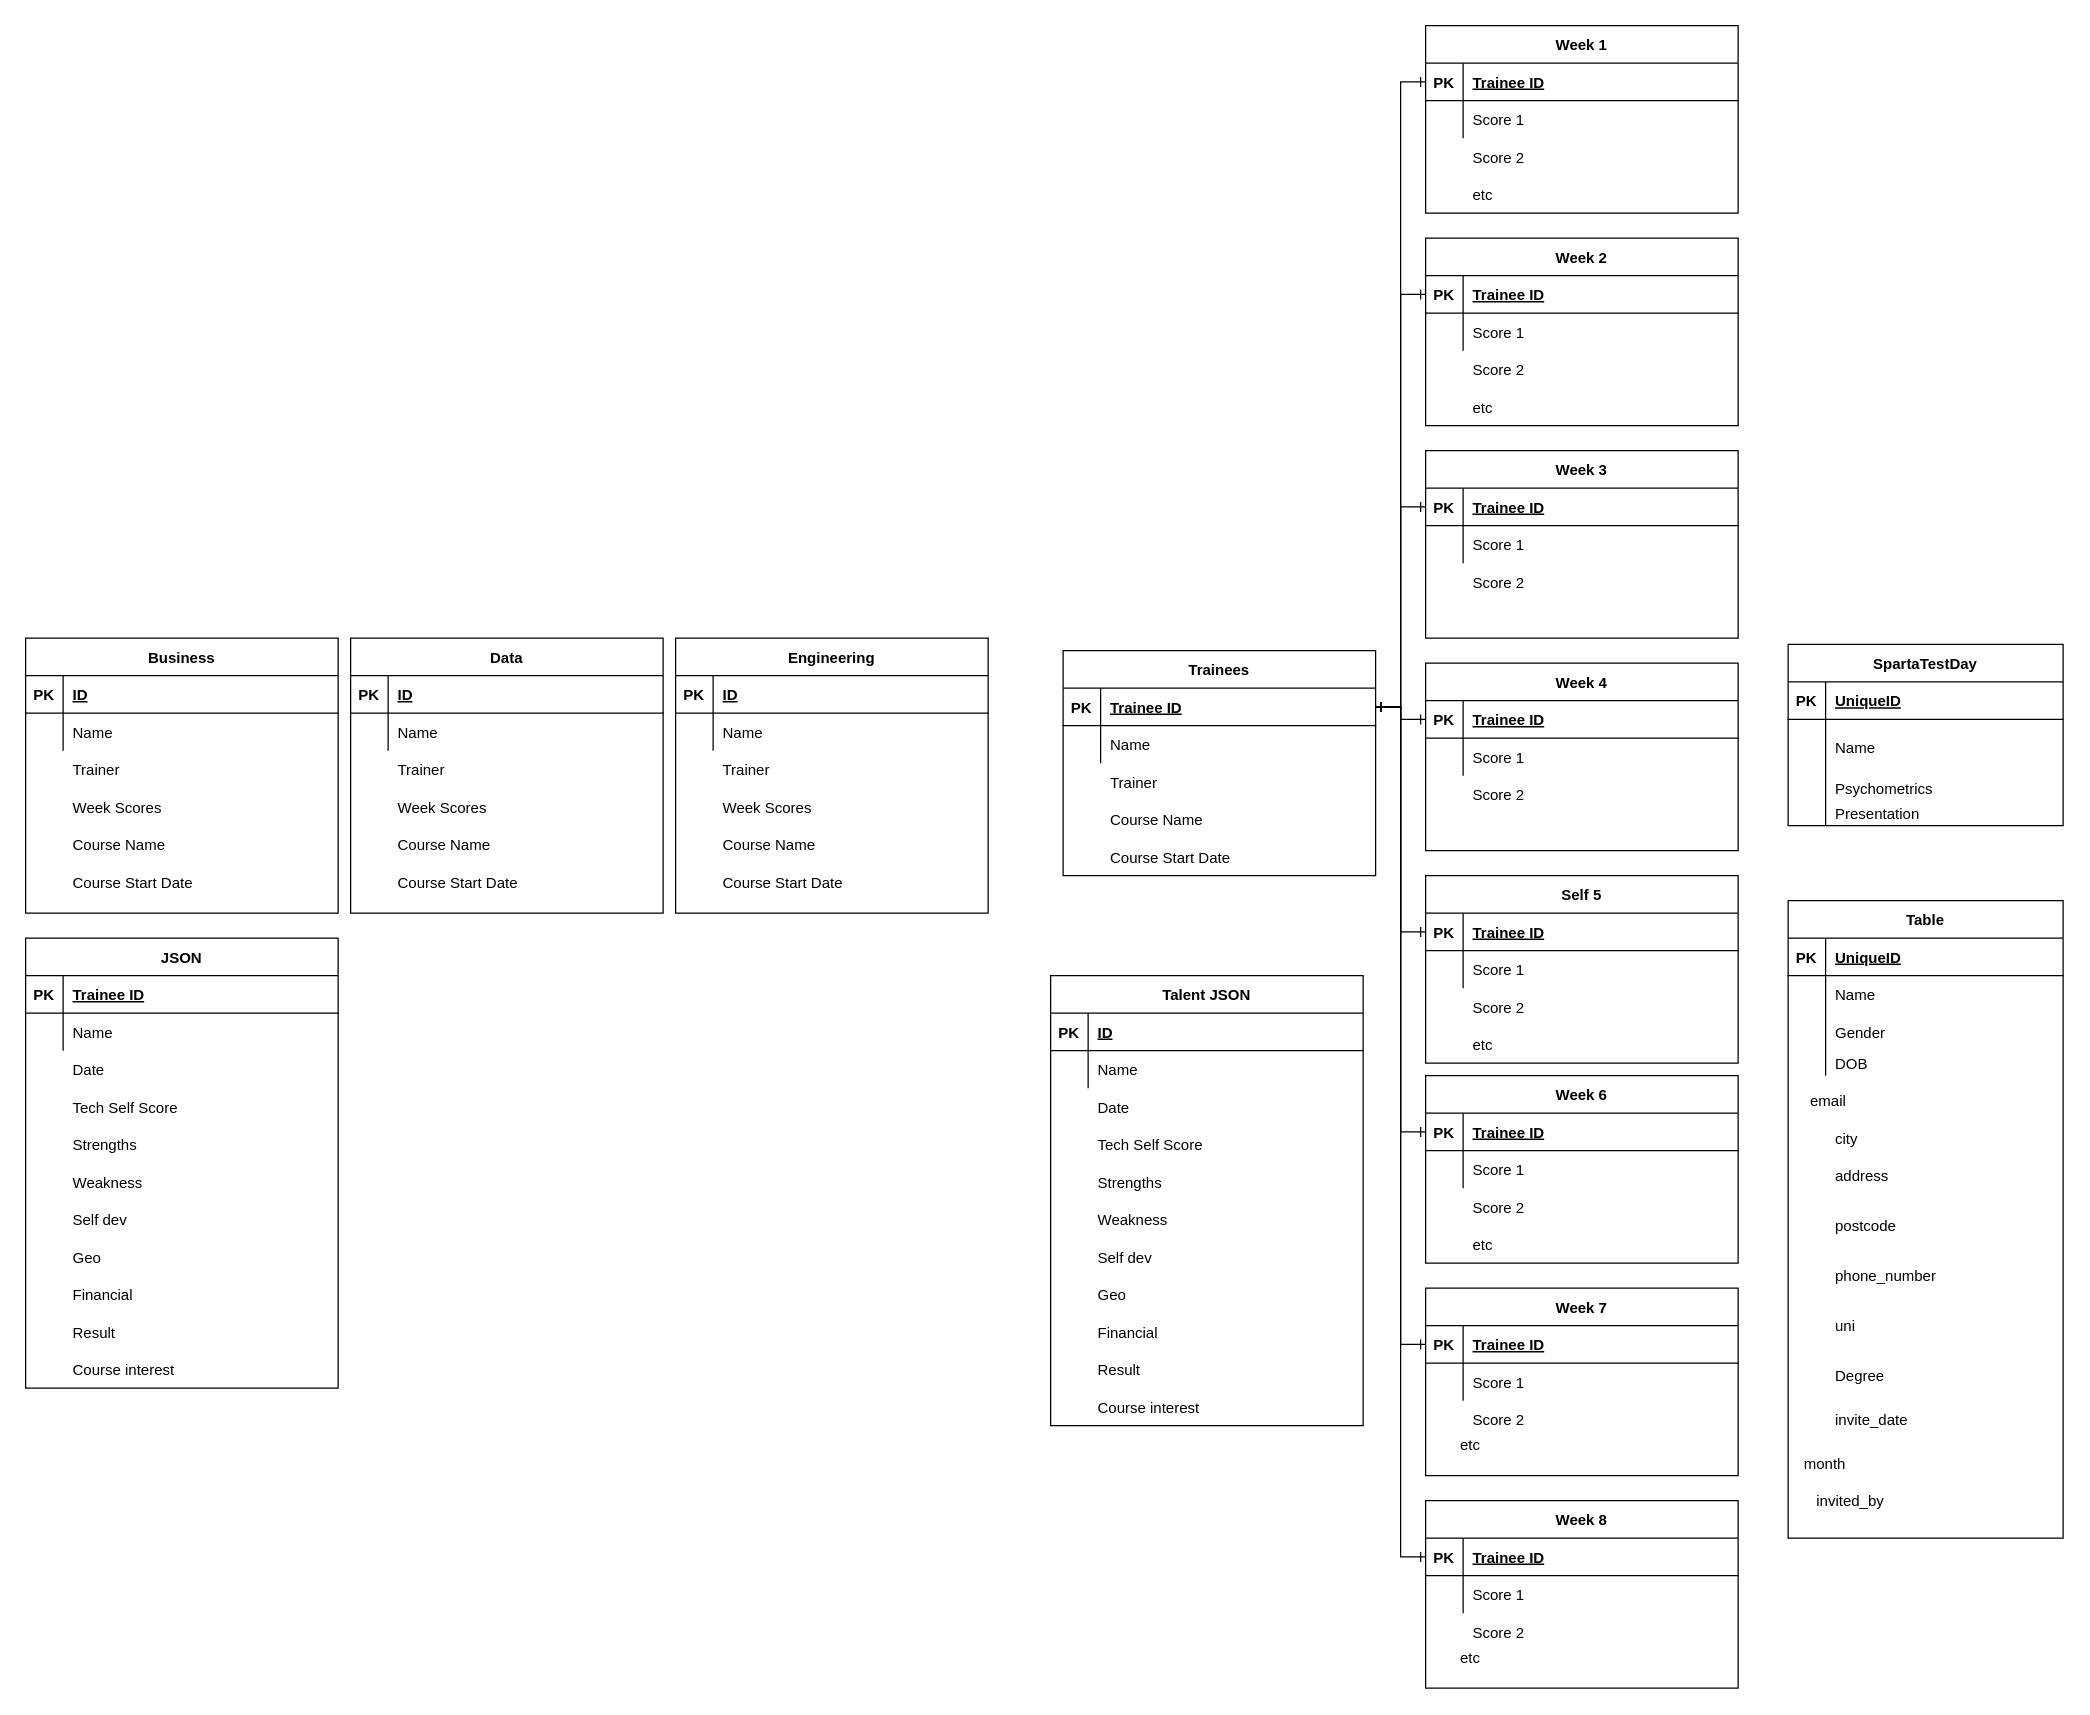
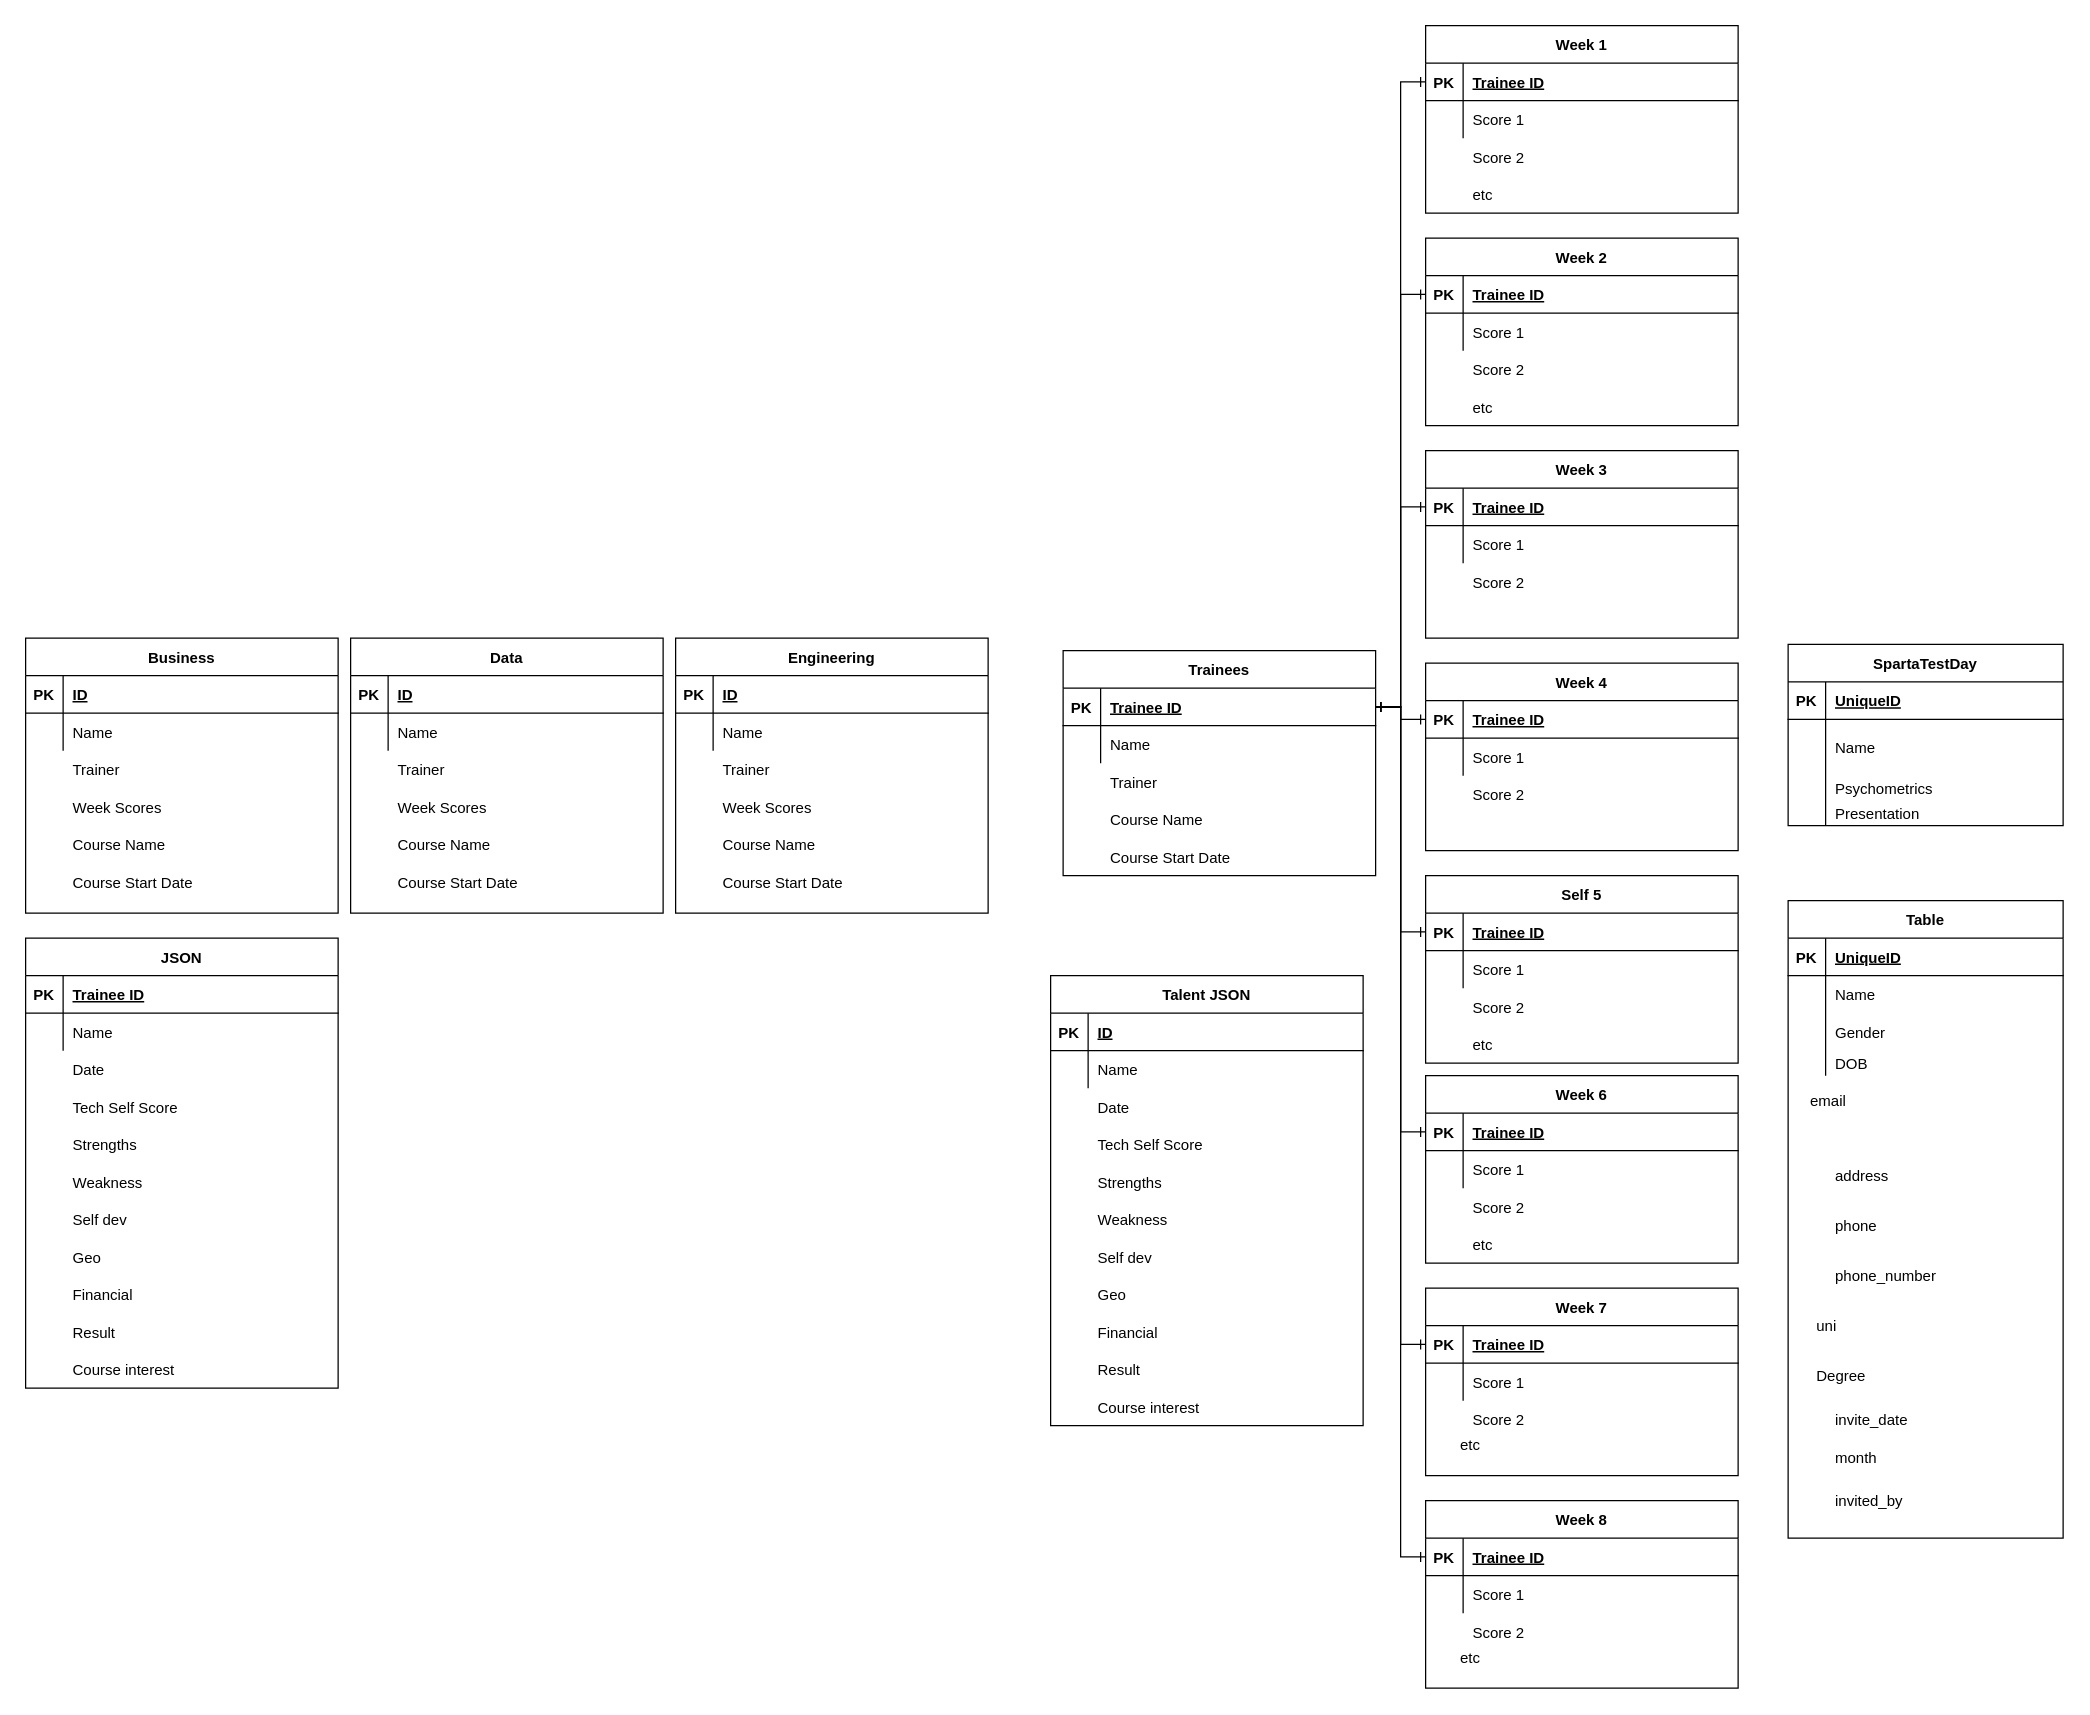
(1944, 1138) -> none
(1869, 1226) -> (1856, 1226)
(1944, 1326) -> (1926, 1326)
(1944, 1376) -> (1926, 1376)
(1913, 1463) -> (1944, 1457)
(1926, 1501) -> (1944, 1501)
